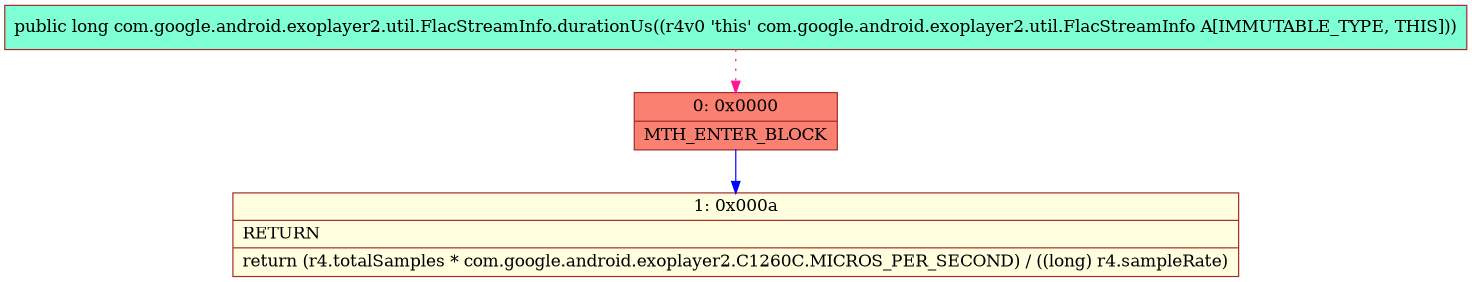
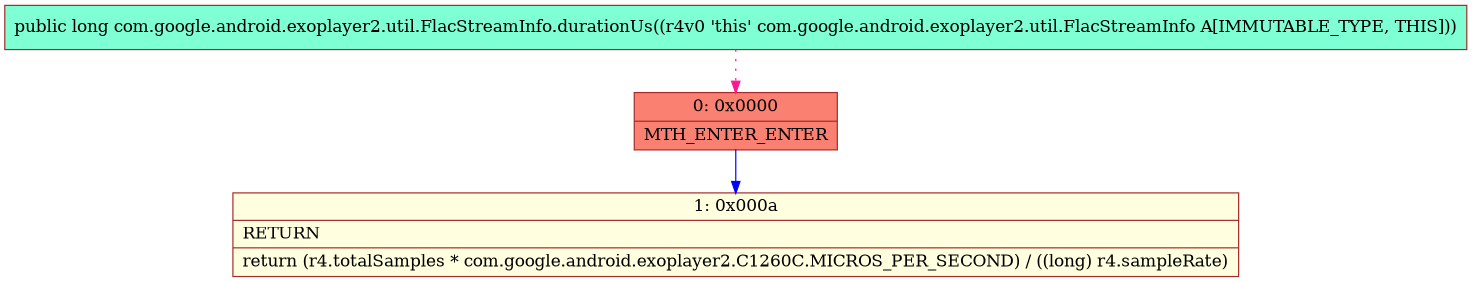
(736, 135) -> (736, 135)
